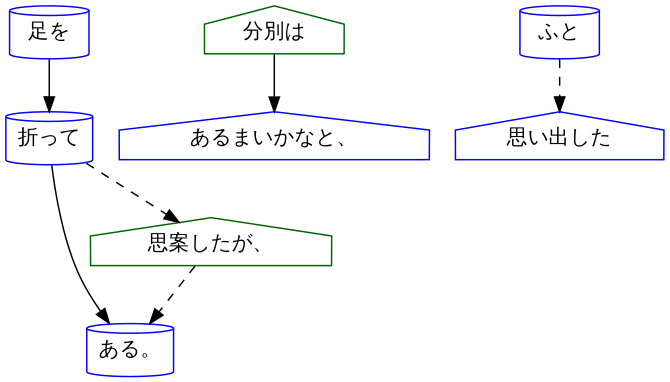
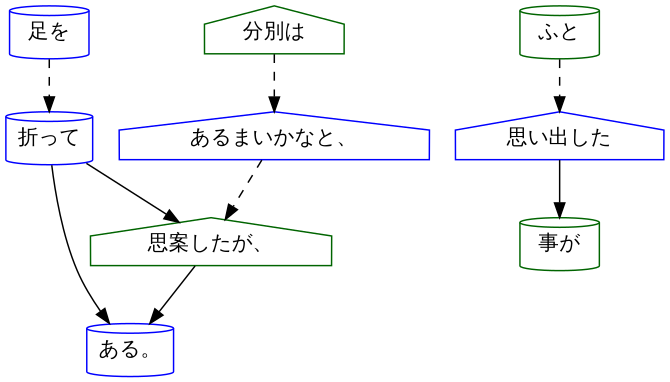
(560, 32) -> (560, 32)
(274, 75) -> (274, 75)
(49, 78) -> (49, 78)
none -> (248, 183)
(126, 189) -> (126, 189)
none -> (560, 244)
(177, 289) -> (177, 289)
